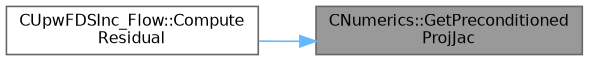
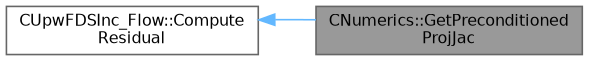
(279, 41) -> (296, 20)
